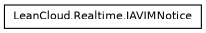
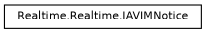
(103, 17) -> (103, 17)
